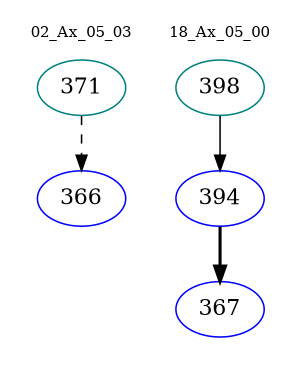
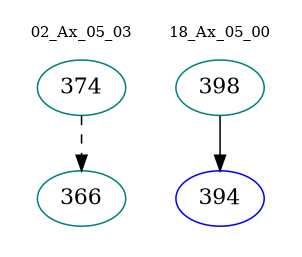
(82, 88) -> (82, 88)
(82, 199) -> (82, 199)
(220, 309) -> none
